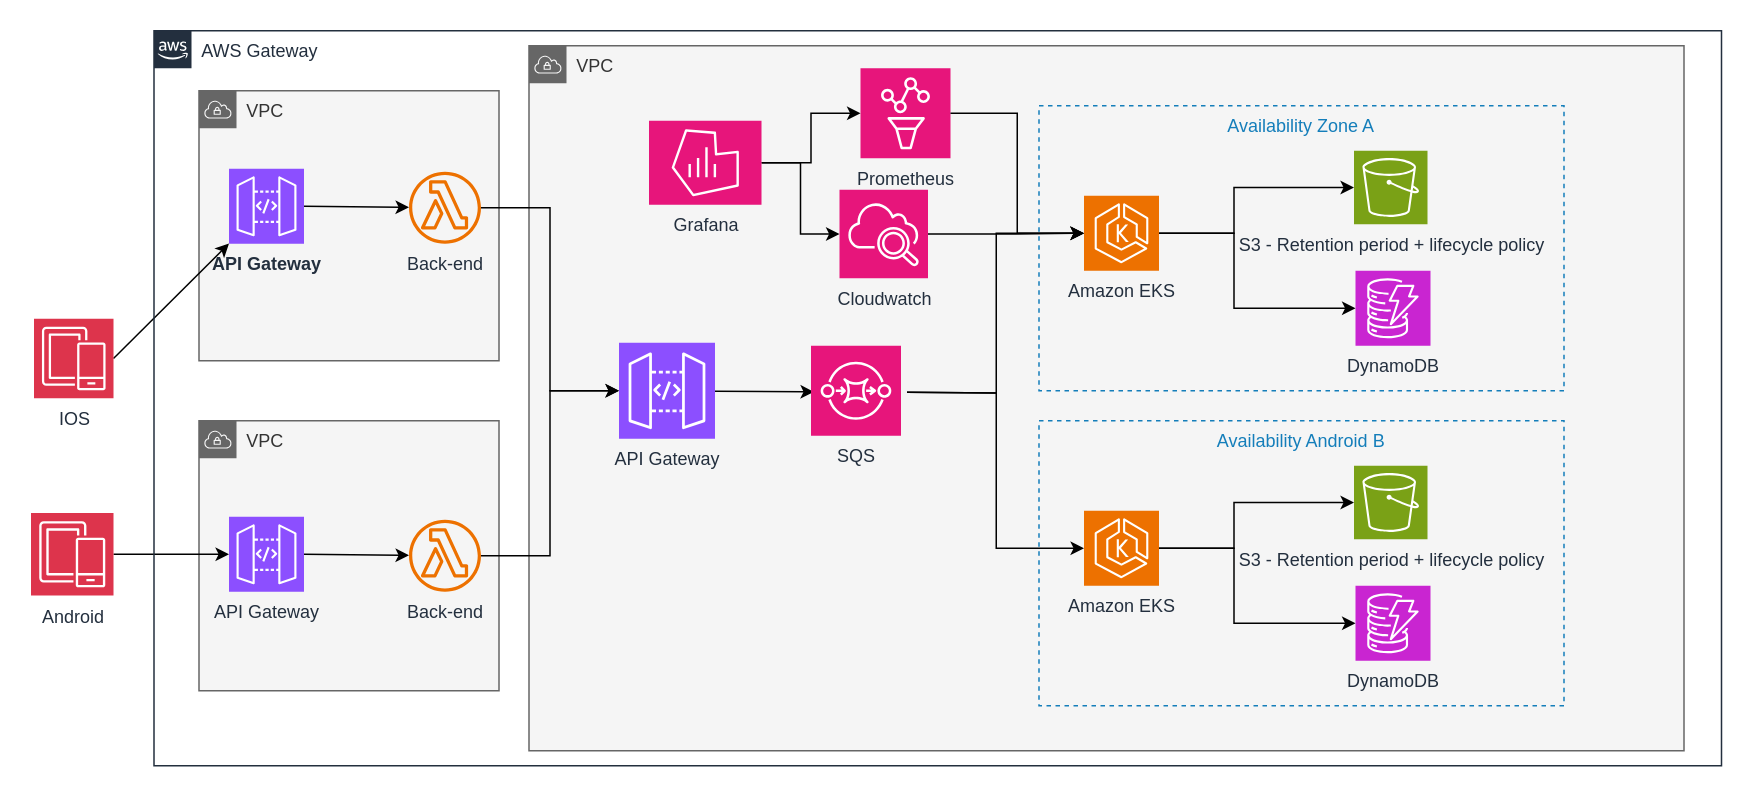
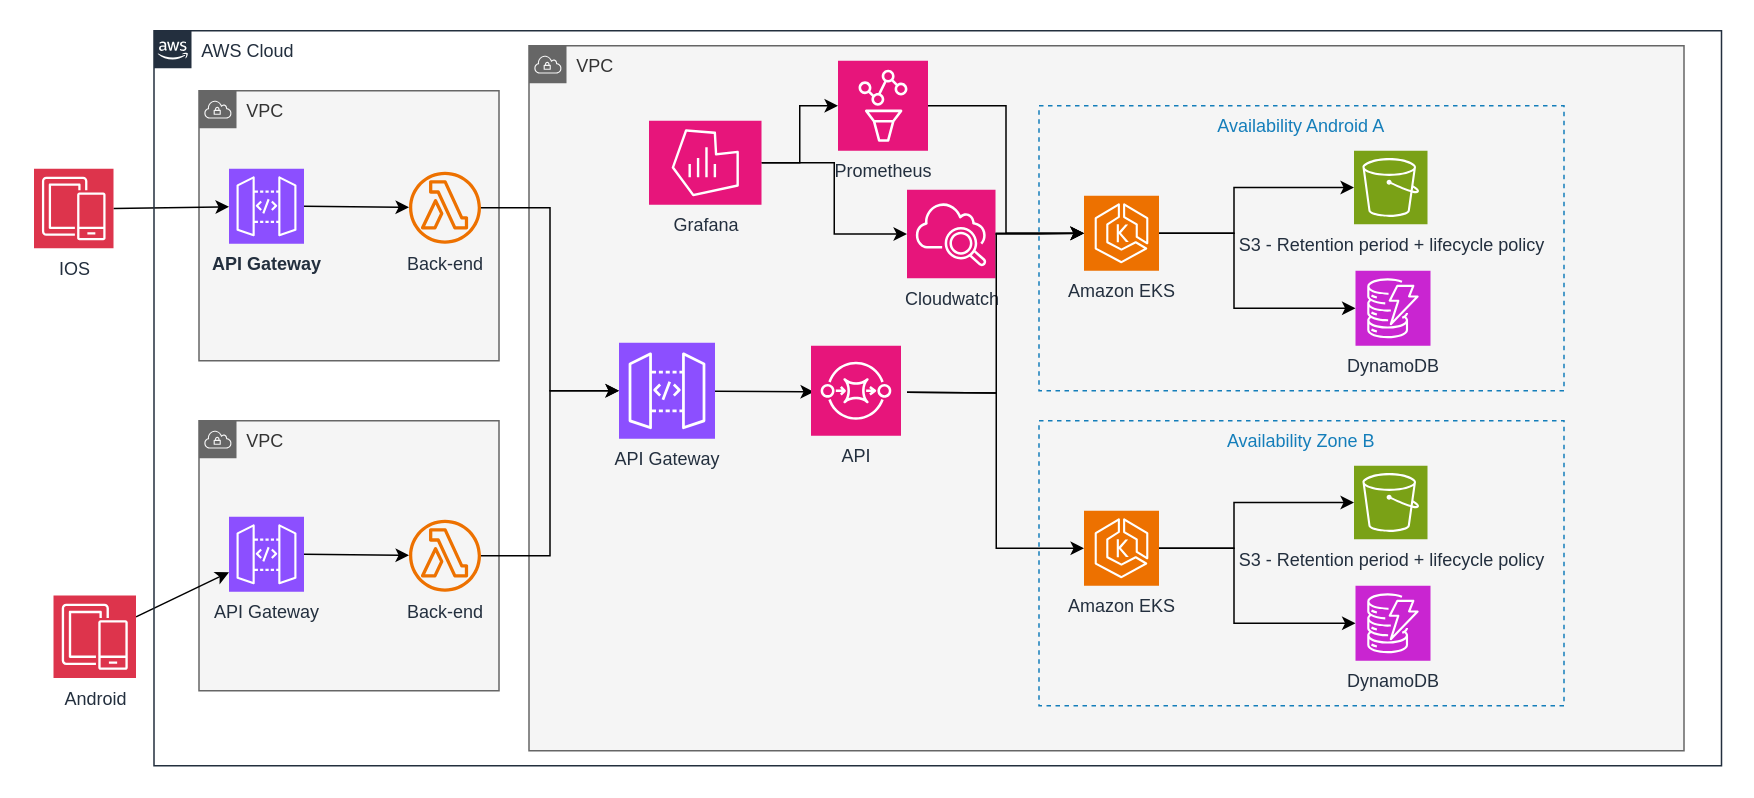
(255, 52) -> (242, 52)
(905, 113) -> (883, 106)
(1301, 127) -> (1301, 127)
(884, 234) -> (951, 234)
(74, 359) -> (74, 209)
(1301, 442) -> (1301, 442)
(857, 457) -> (857, 457)
(72, 554) -> (95, 637)
